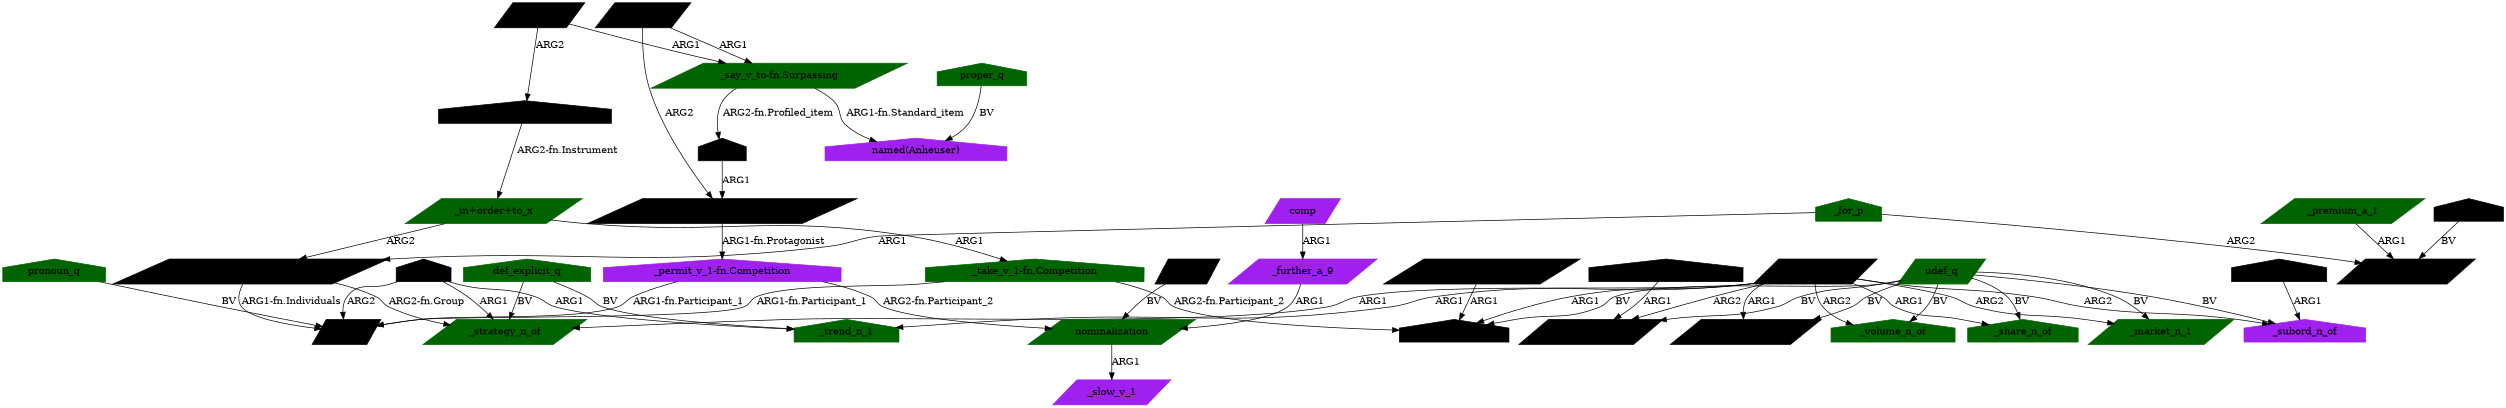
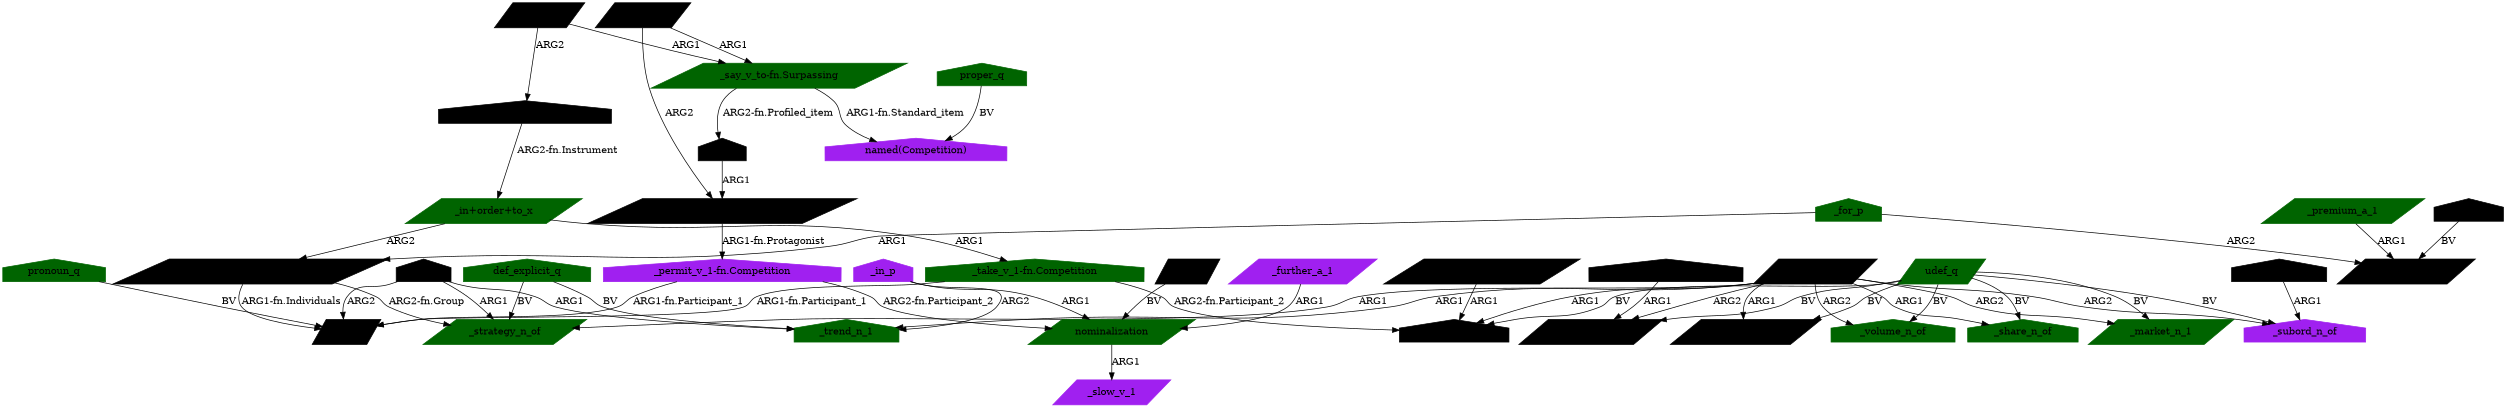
(916, 151) -> (916, 151)
(1303, 211) -> none
none -> (883, 272)
(1303, 272) -> (1303, 272)
